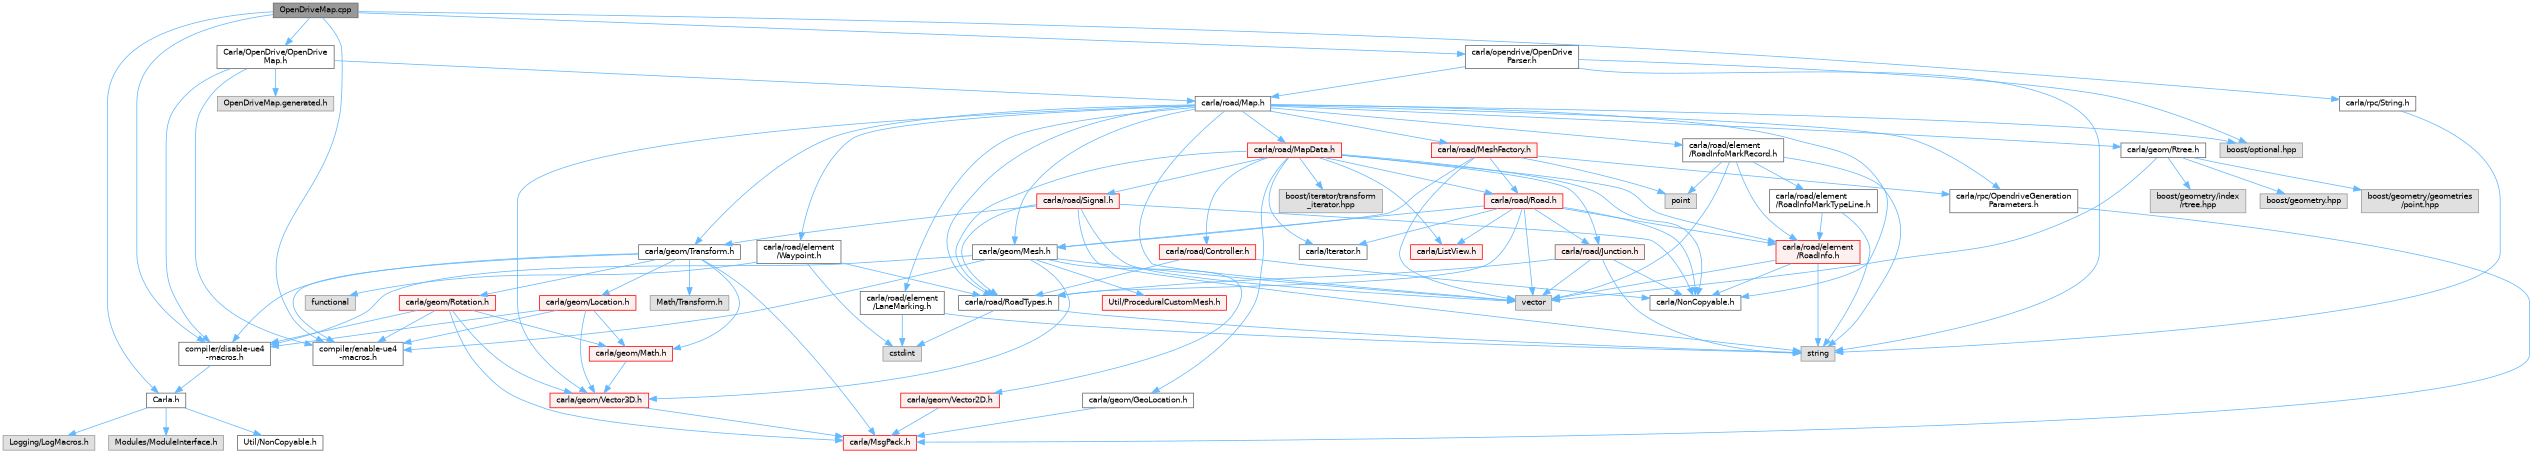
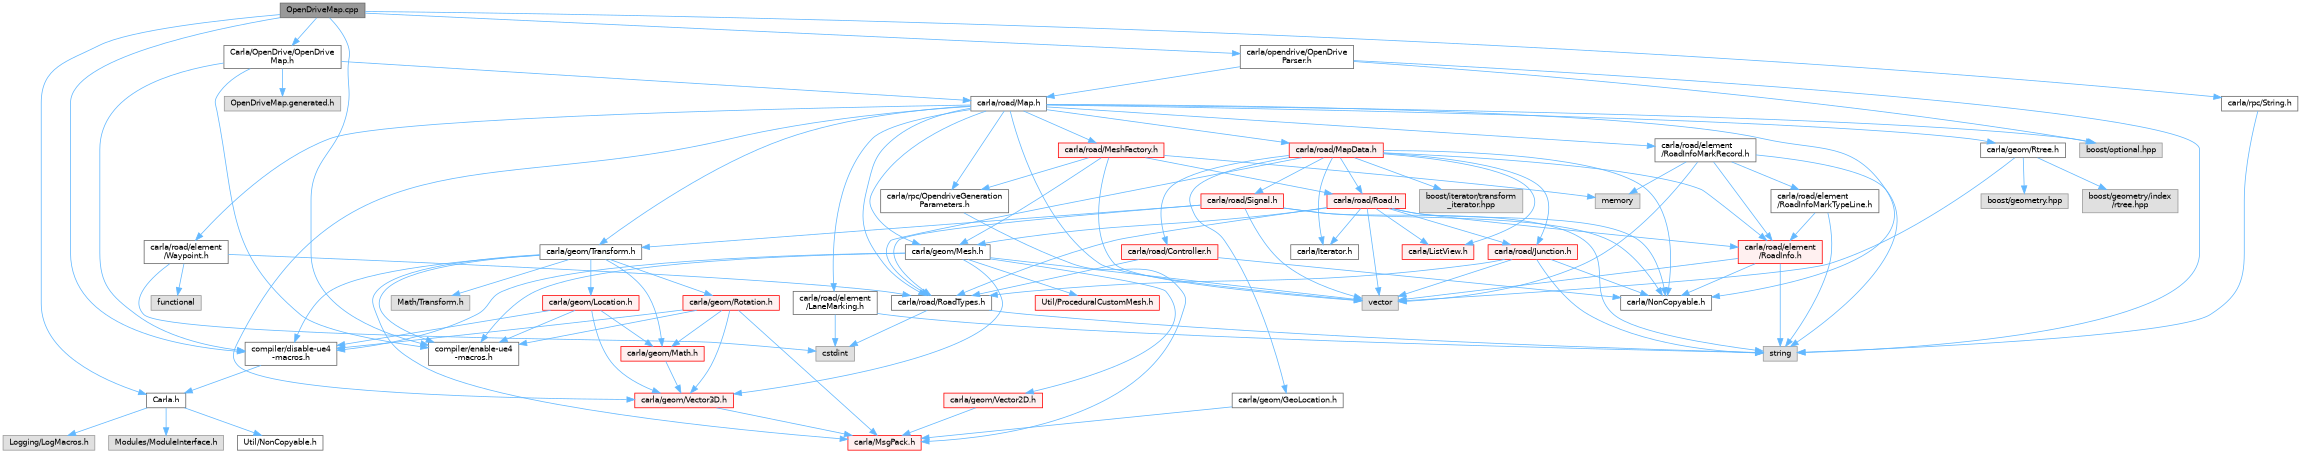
(1681, 201) -> (1618, 201)
(2420, 201) -> none
(1600, 252) -> (1533, 252)
